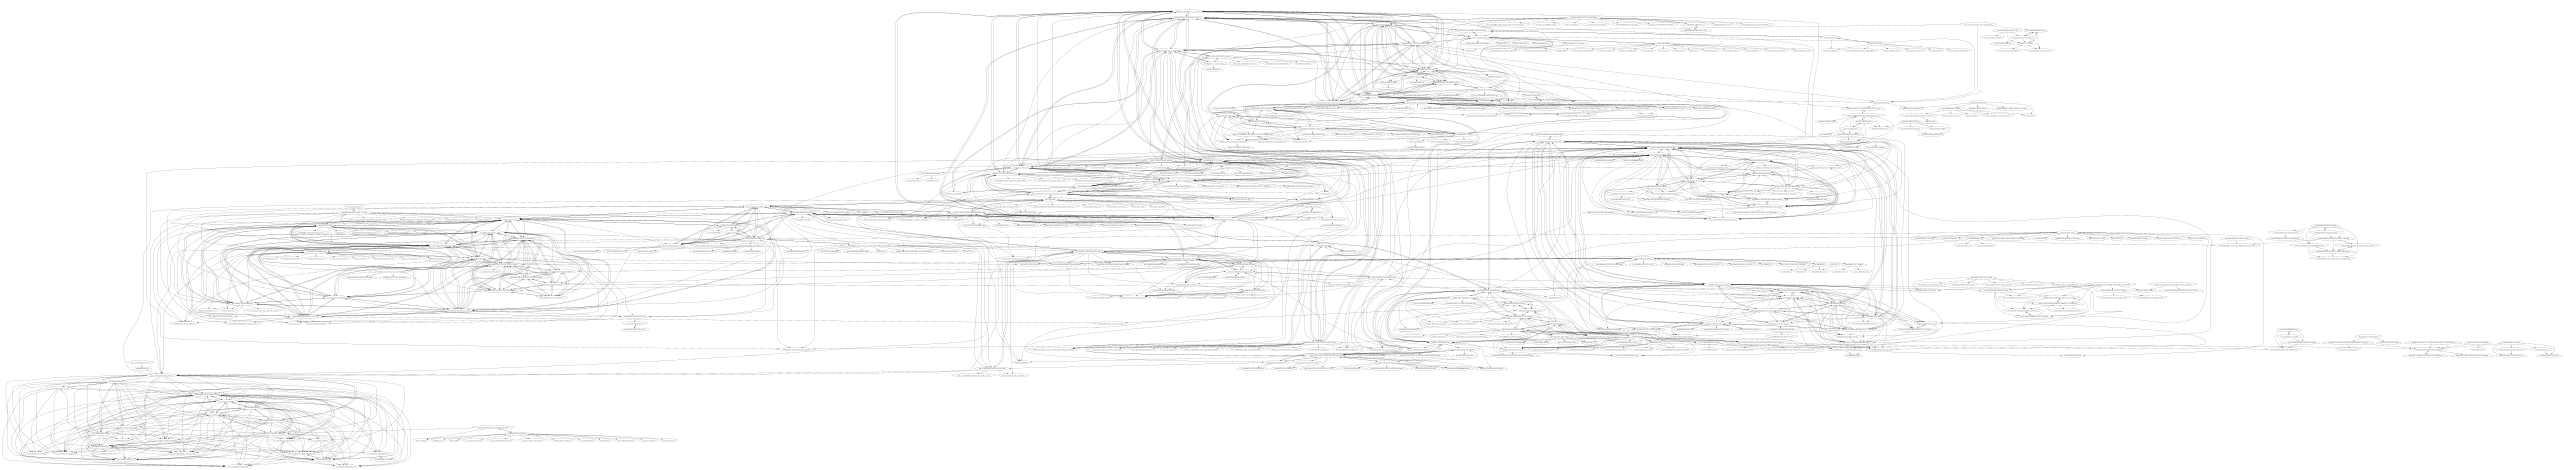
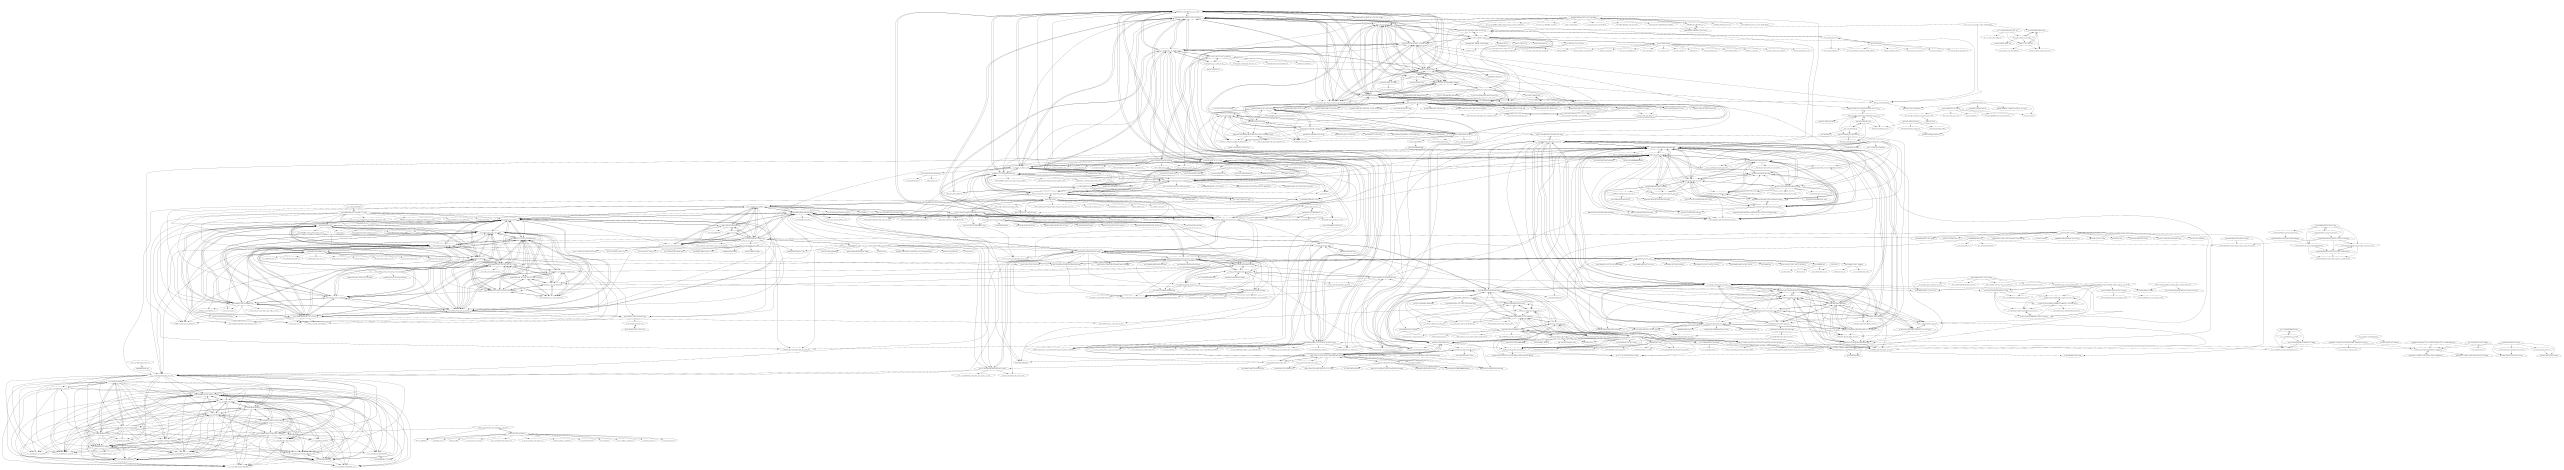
none -> (674, 252)
